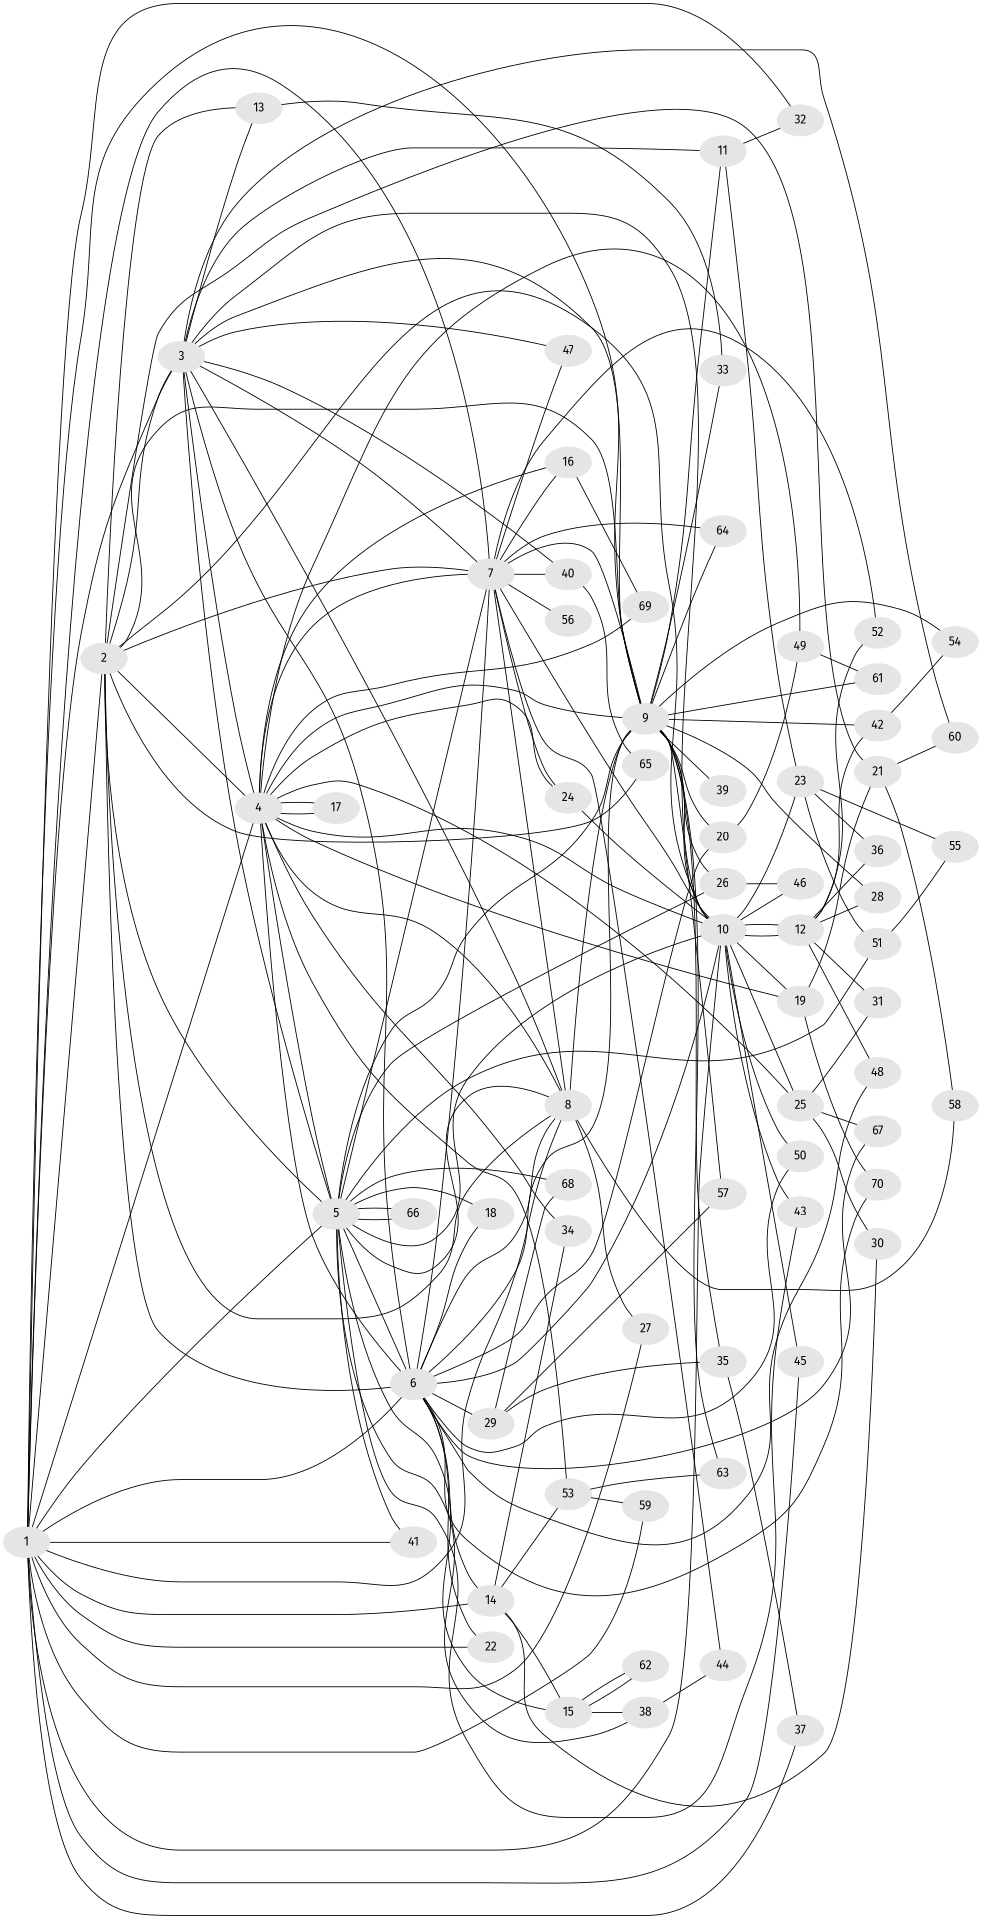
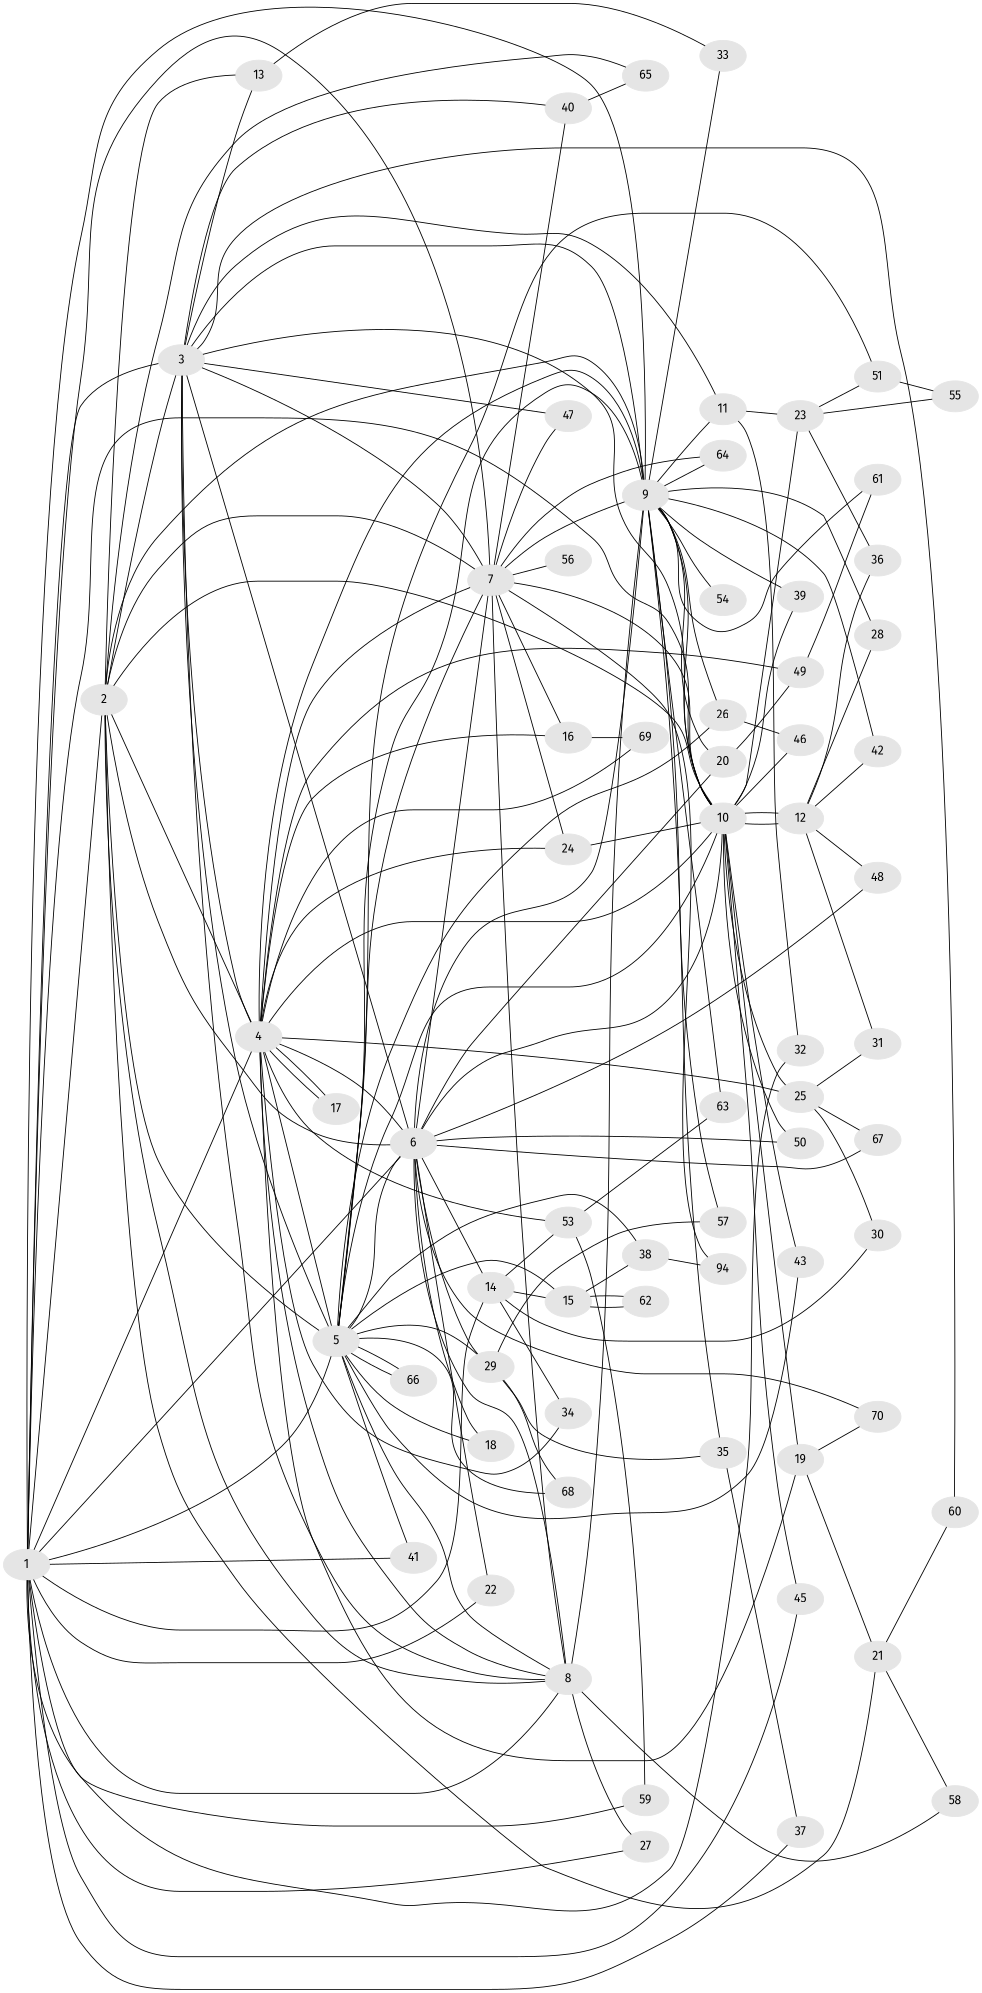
(878, 633) -> none
(917, 684) -> none
none -> (765, 704)
none -> (420, 1326)
(723, 1665) -> (723, 1269)
